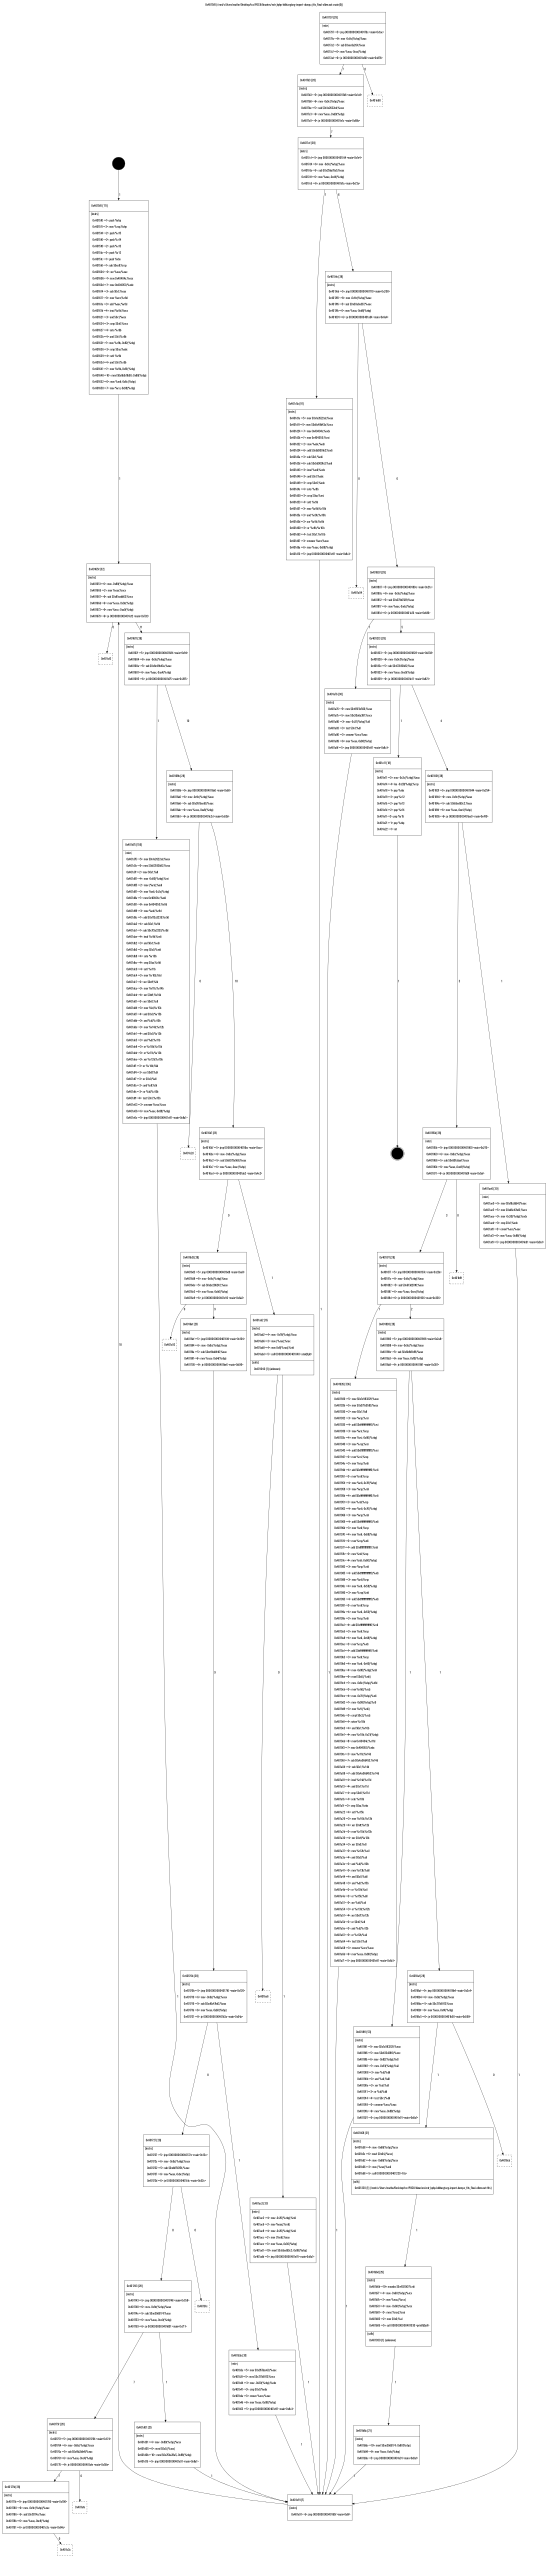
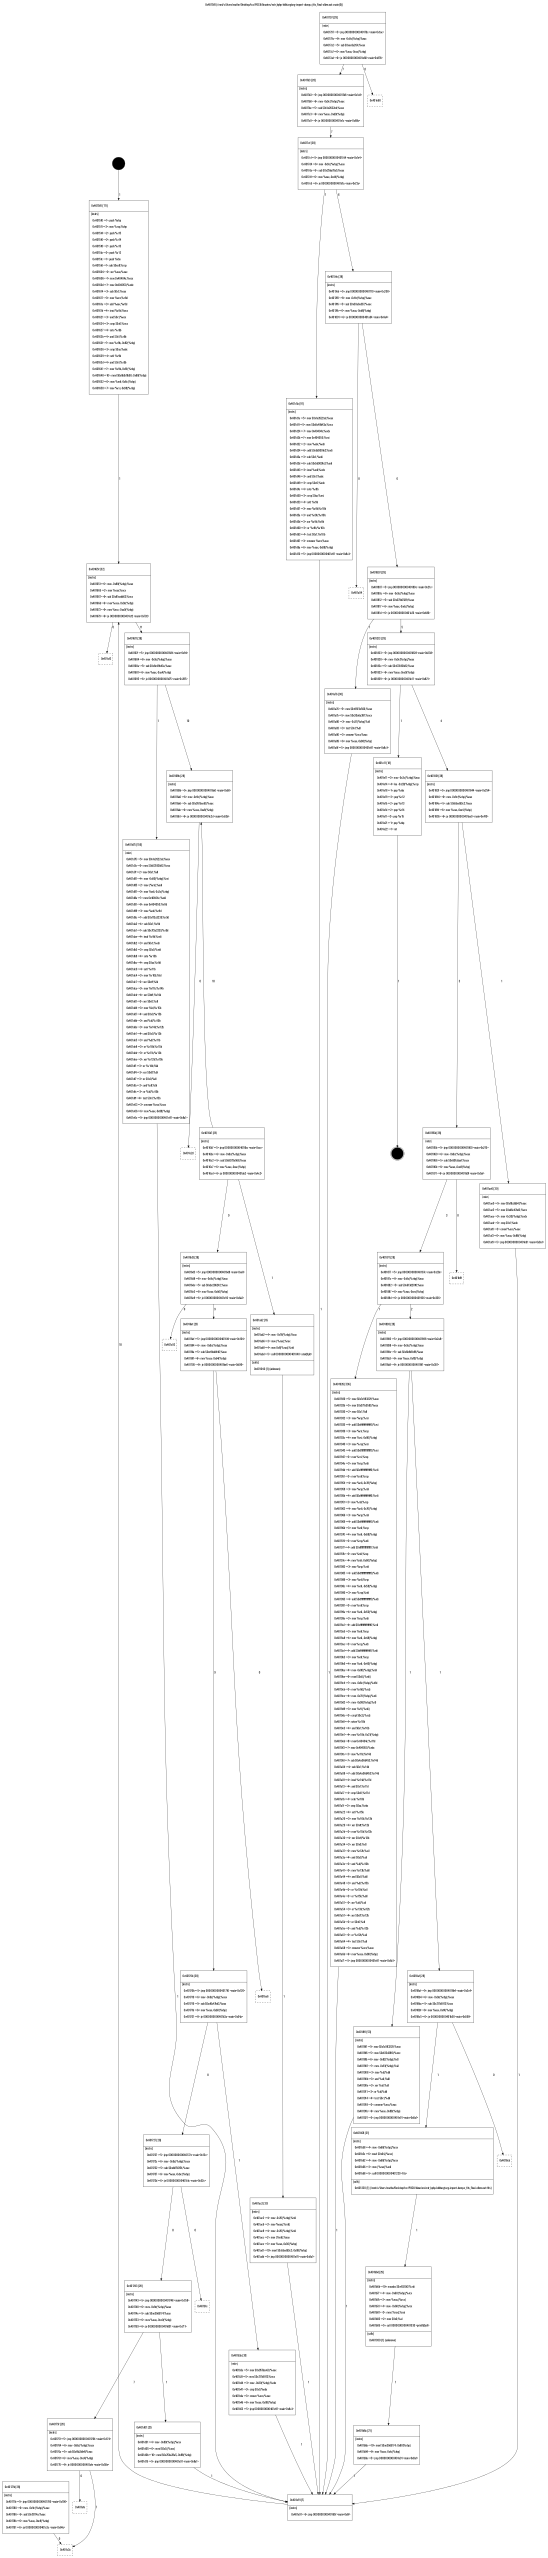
(232, 973) -> (204, 976)
(263, 1682) -> (235, 1680)
(58, 2475) -> (95, 2512)
